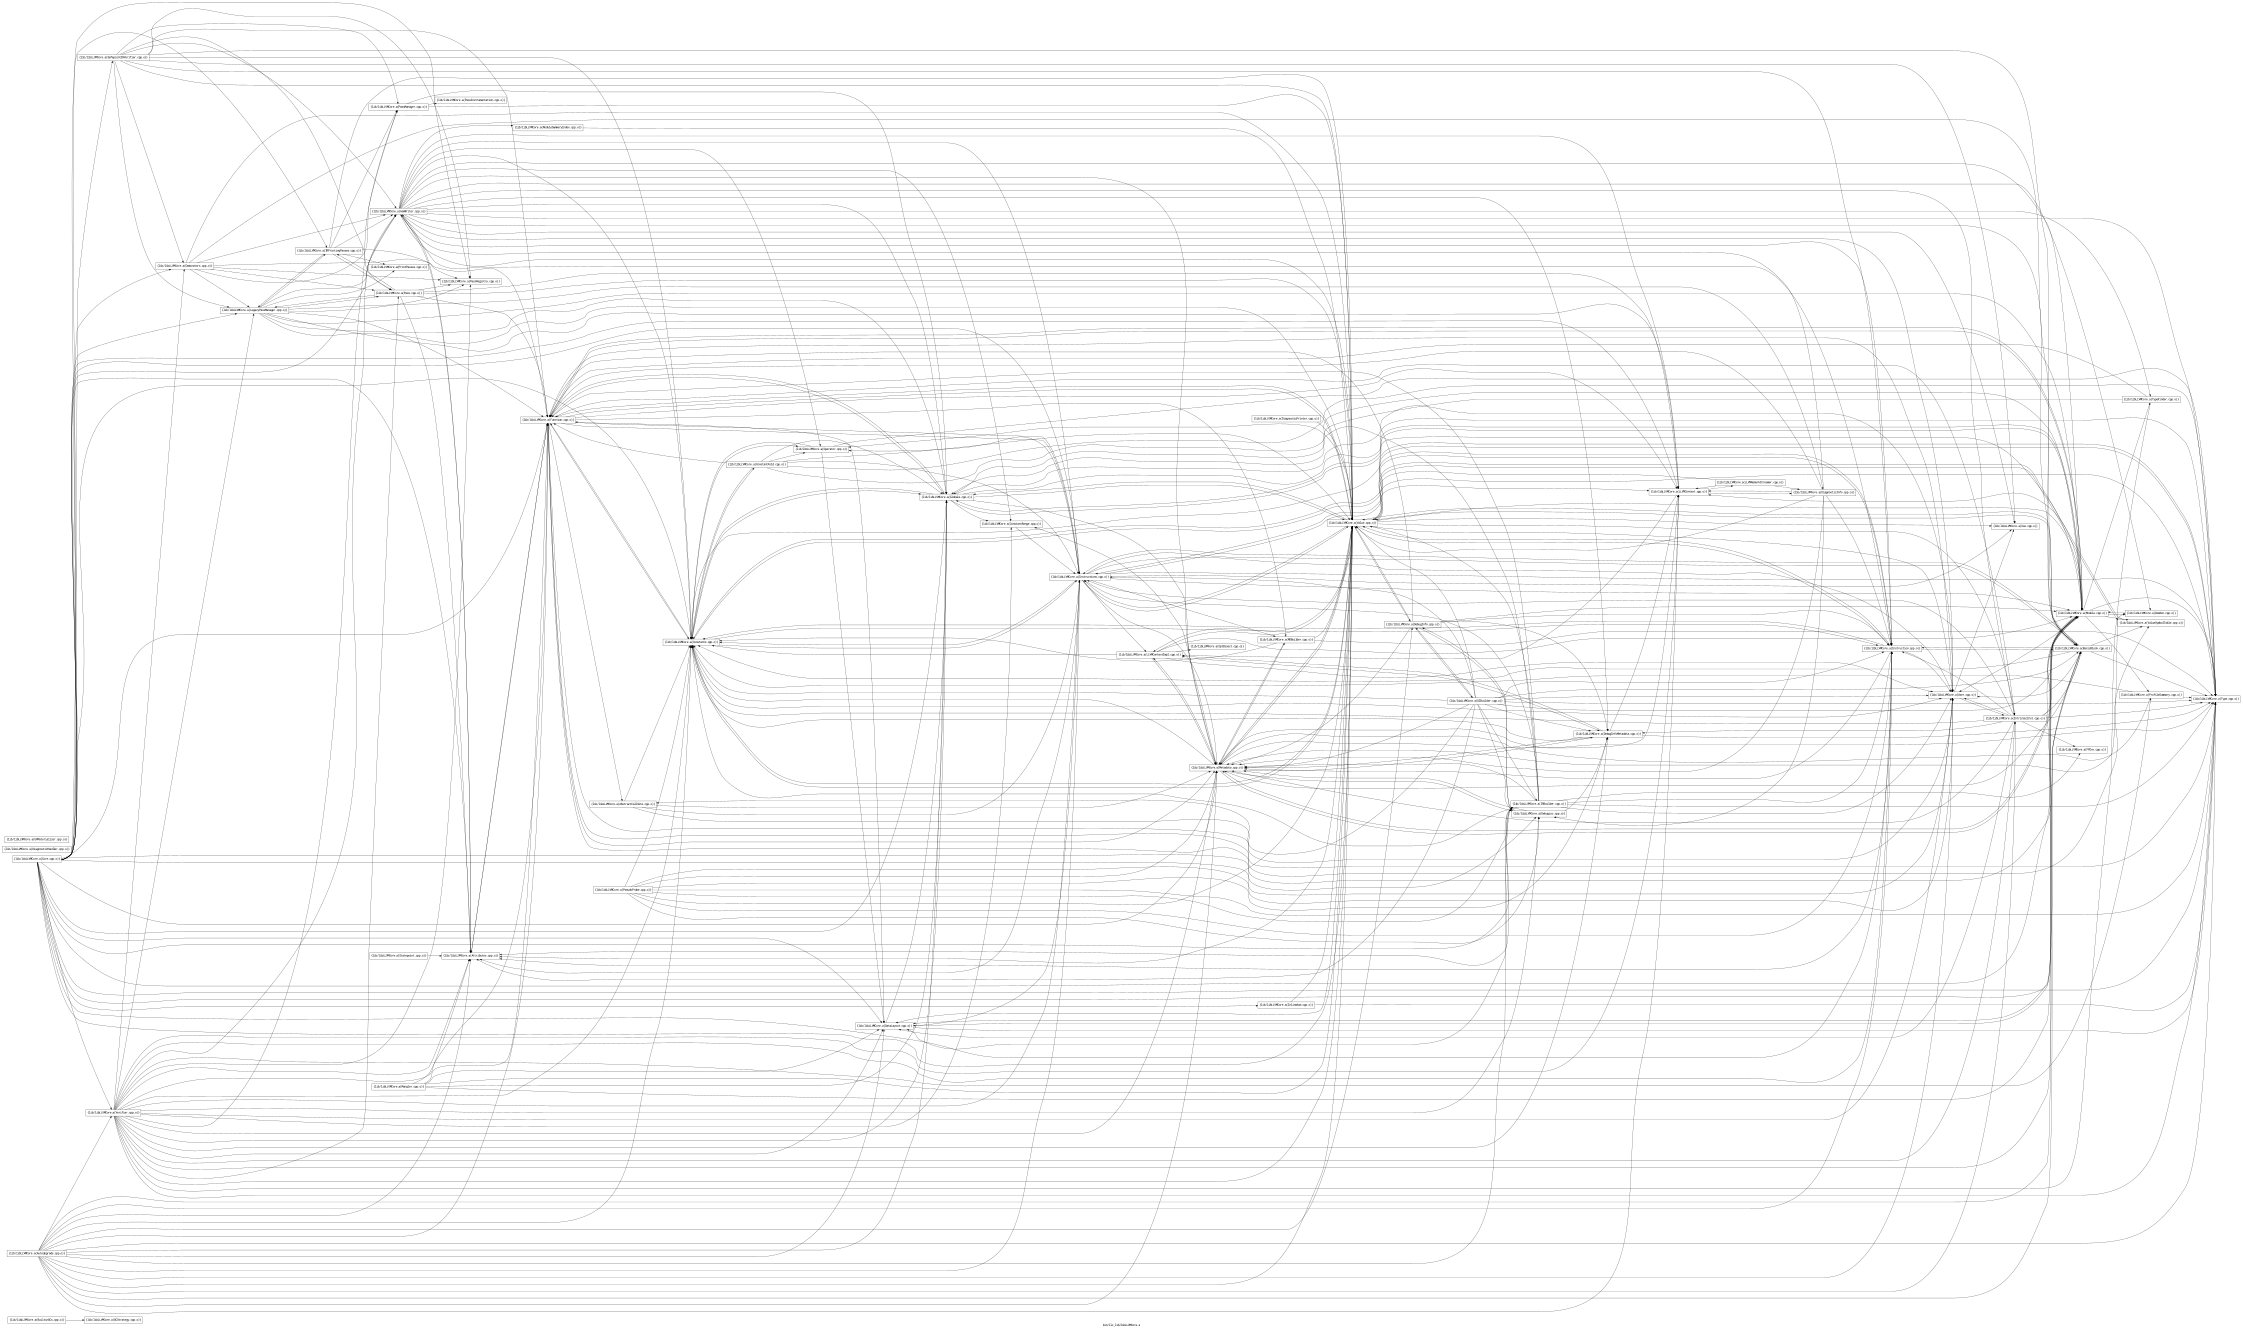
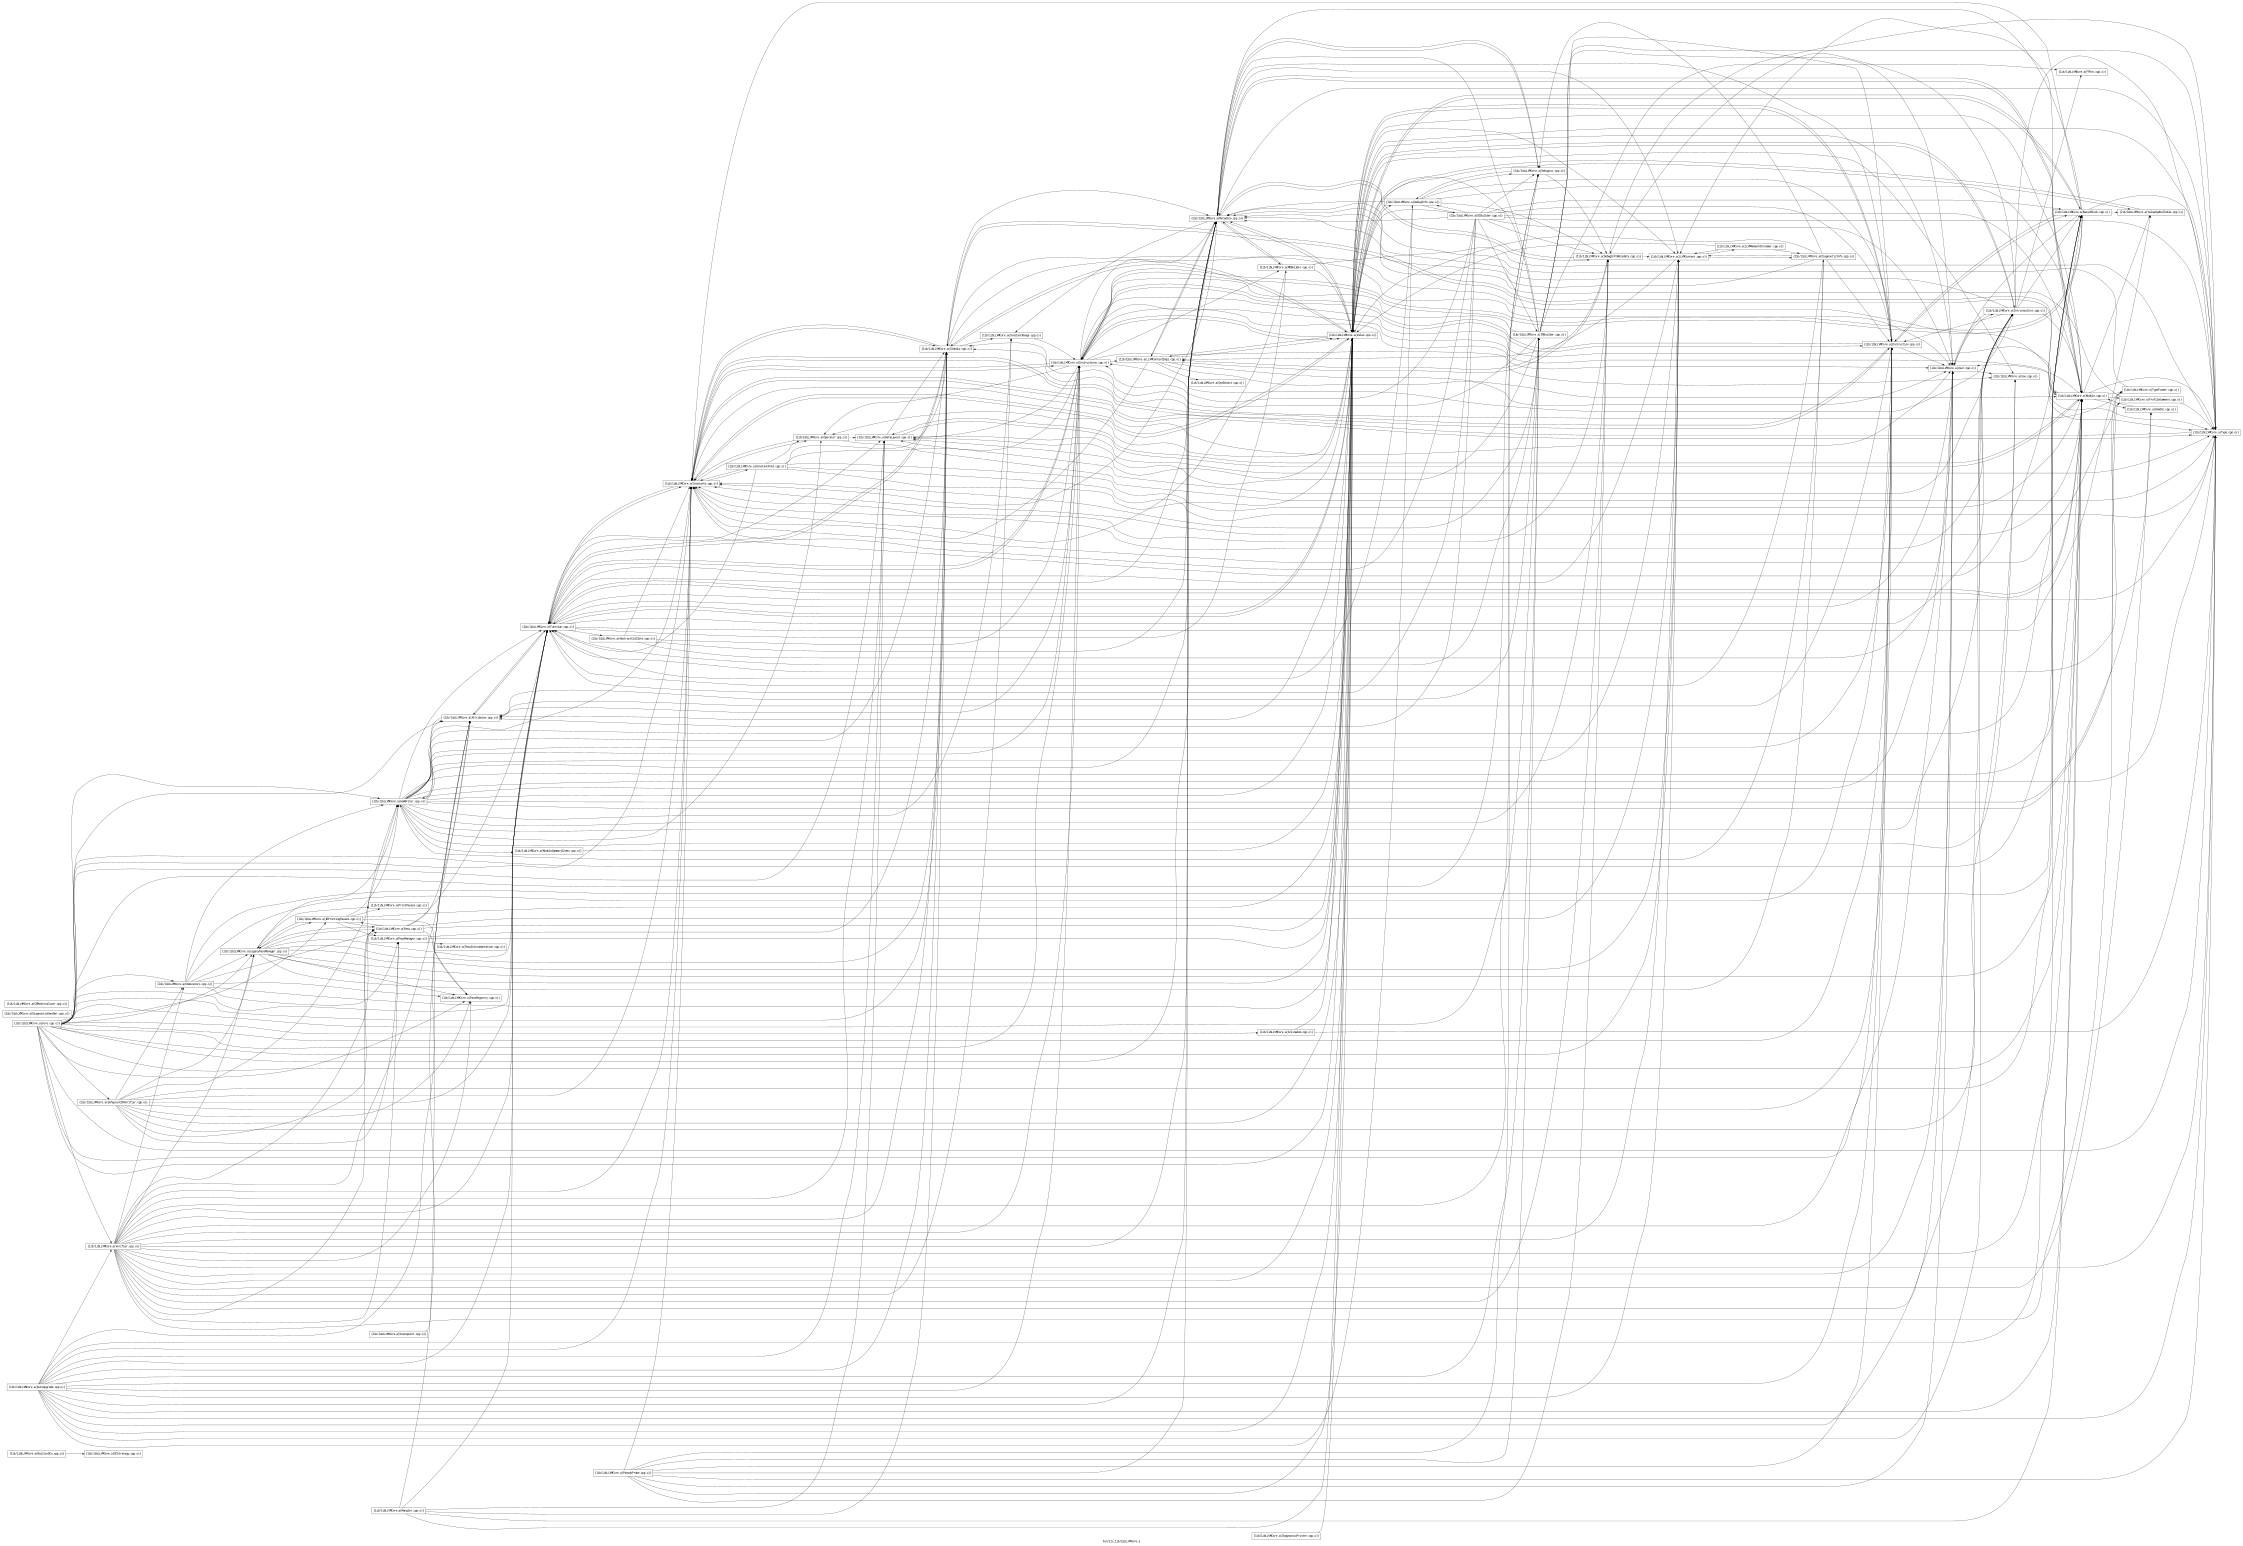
none -> (1658, 143)
(1111, 800) -> (1191, 692)
